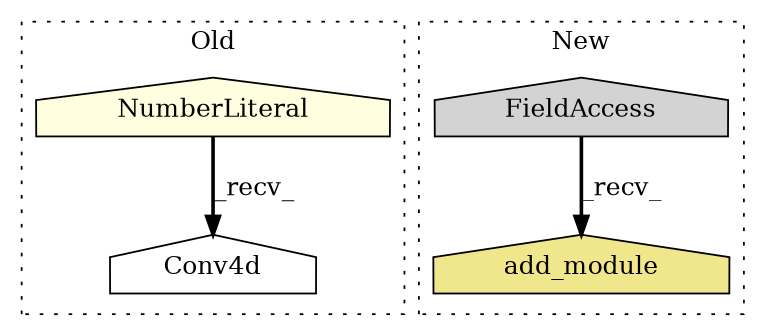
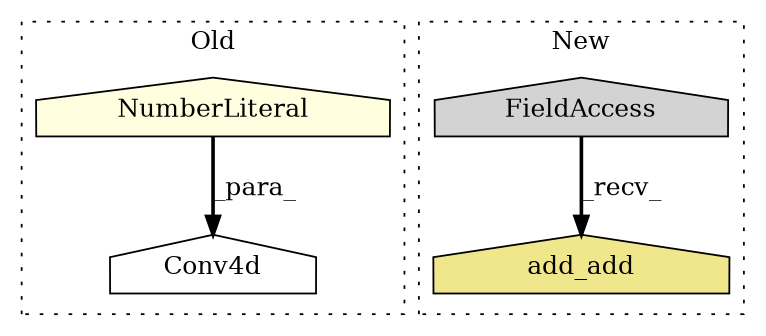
(255, 189) -> (255, 189)
(581, 267) -> (581, 267)
